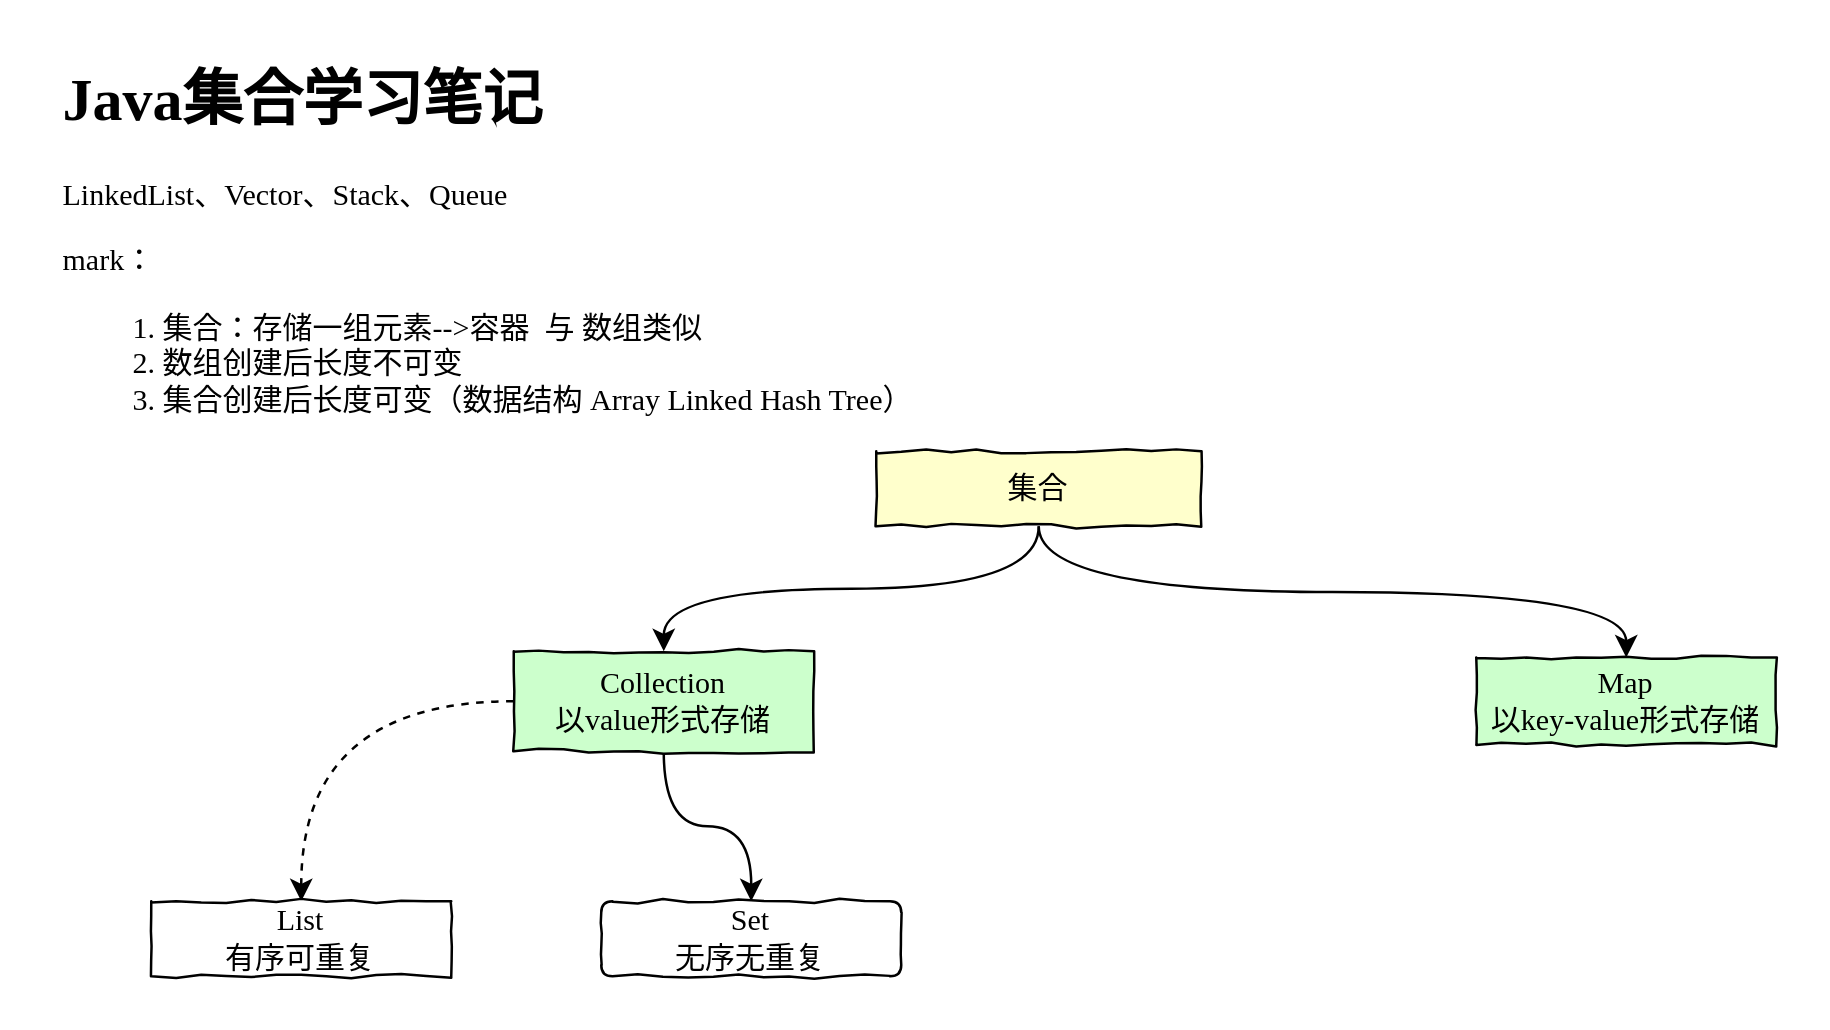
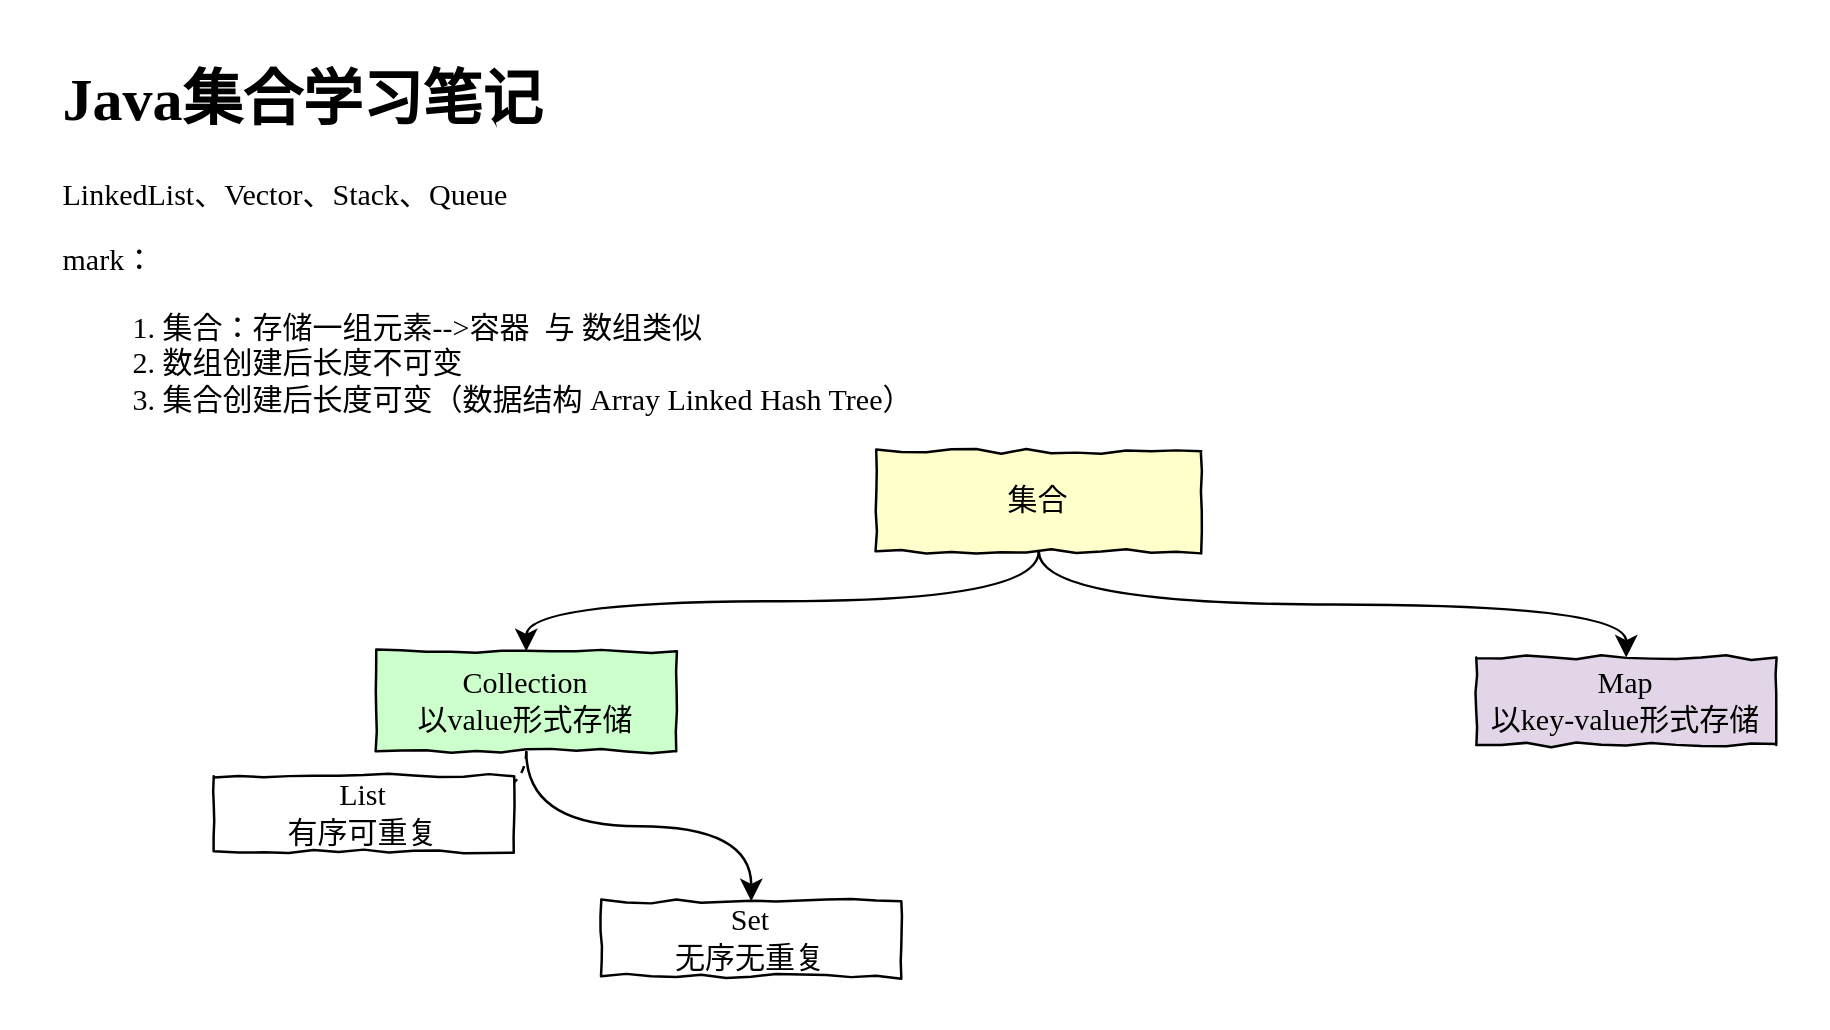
(1039, 489) -> (1039, 501)
(664, 701) -> (526, 701)
(1626, 701) -> (1626, 701)
(301, 939) -> (364, 814)
(751, 939) -> (751, 939)
